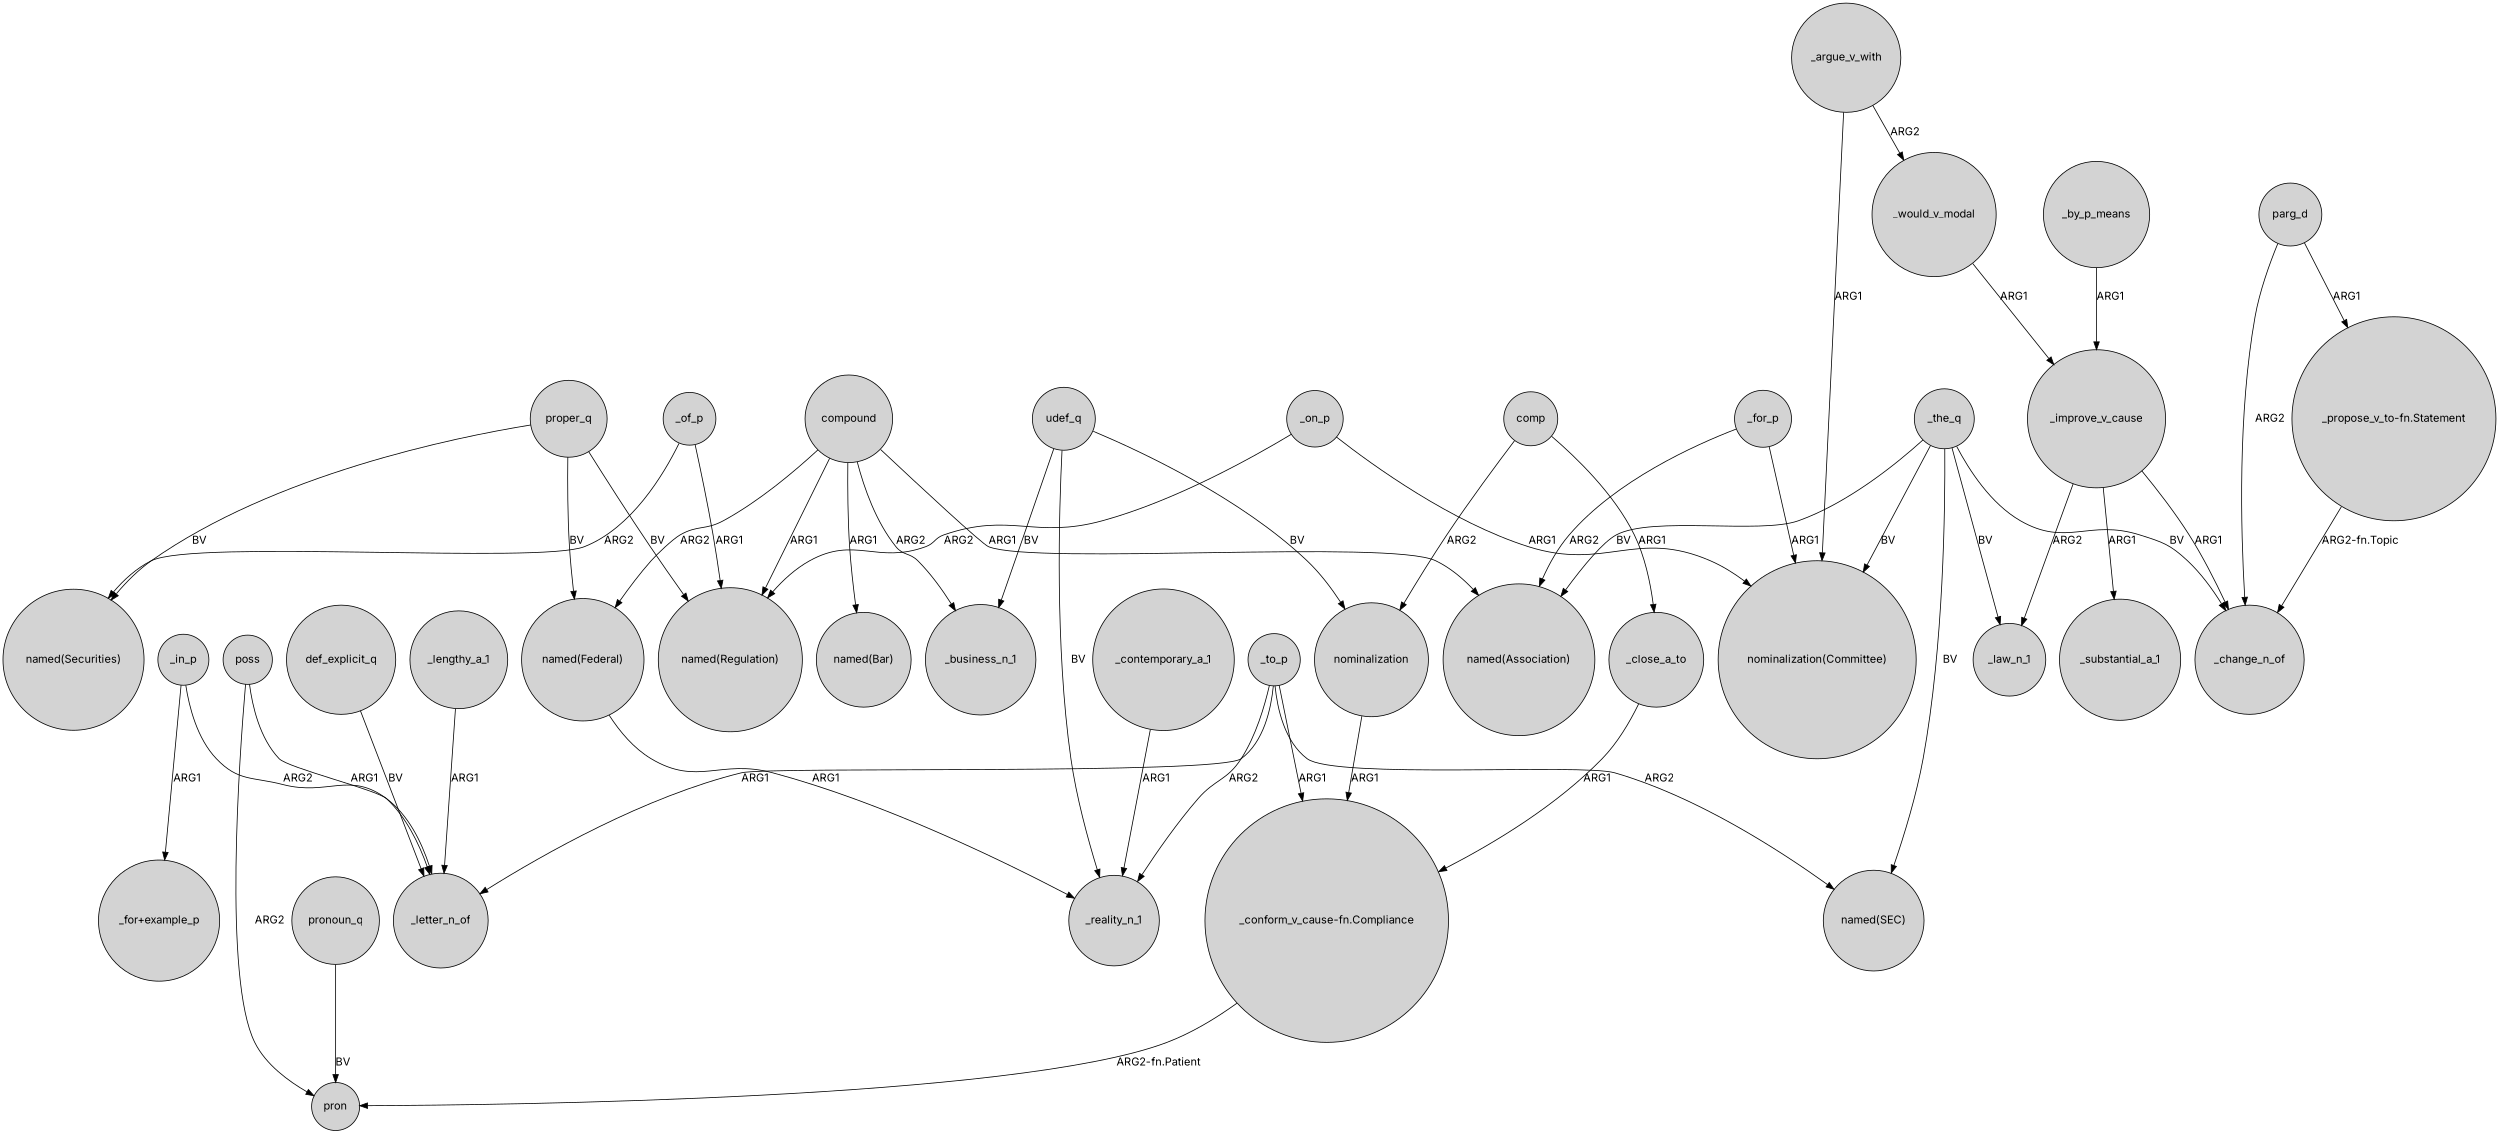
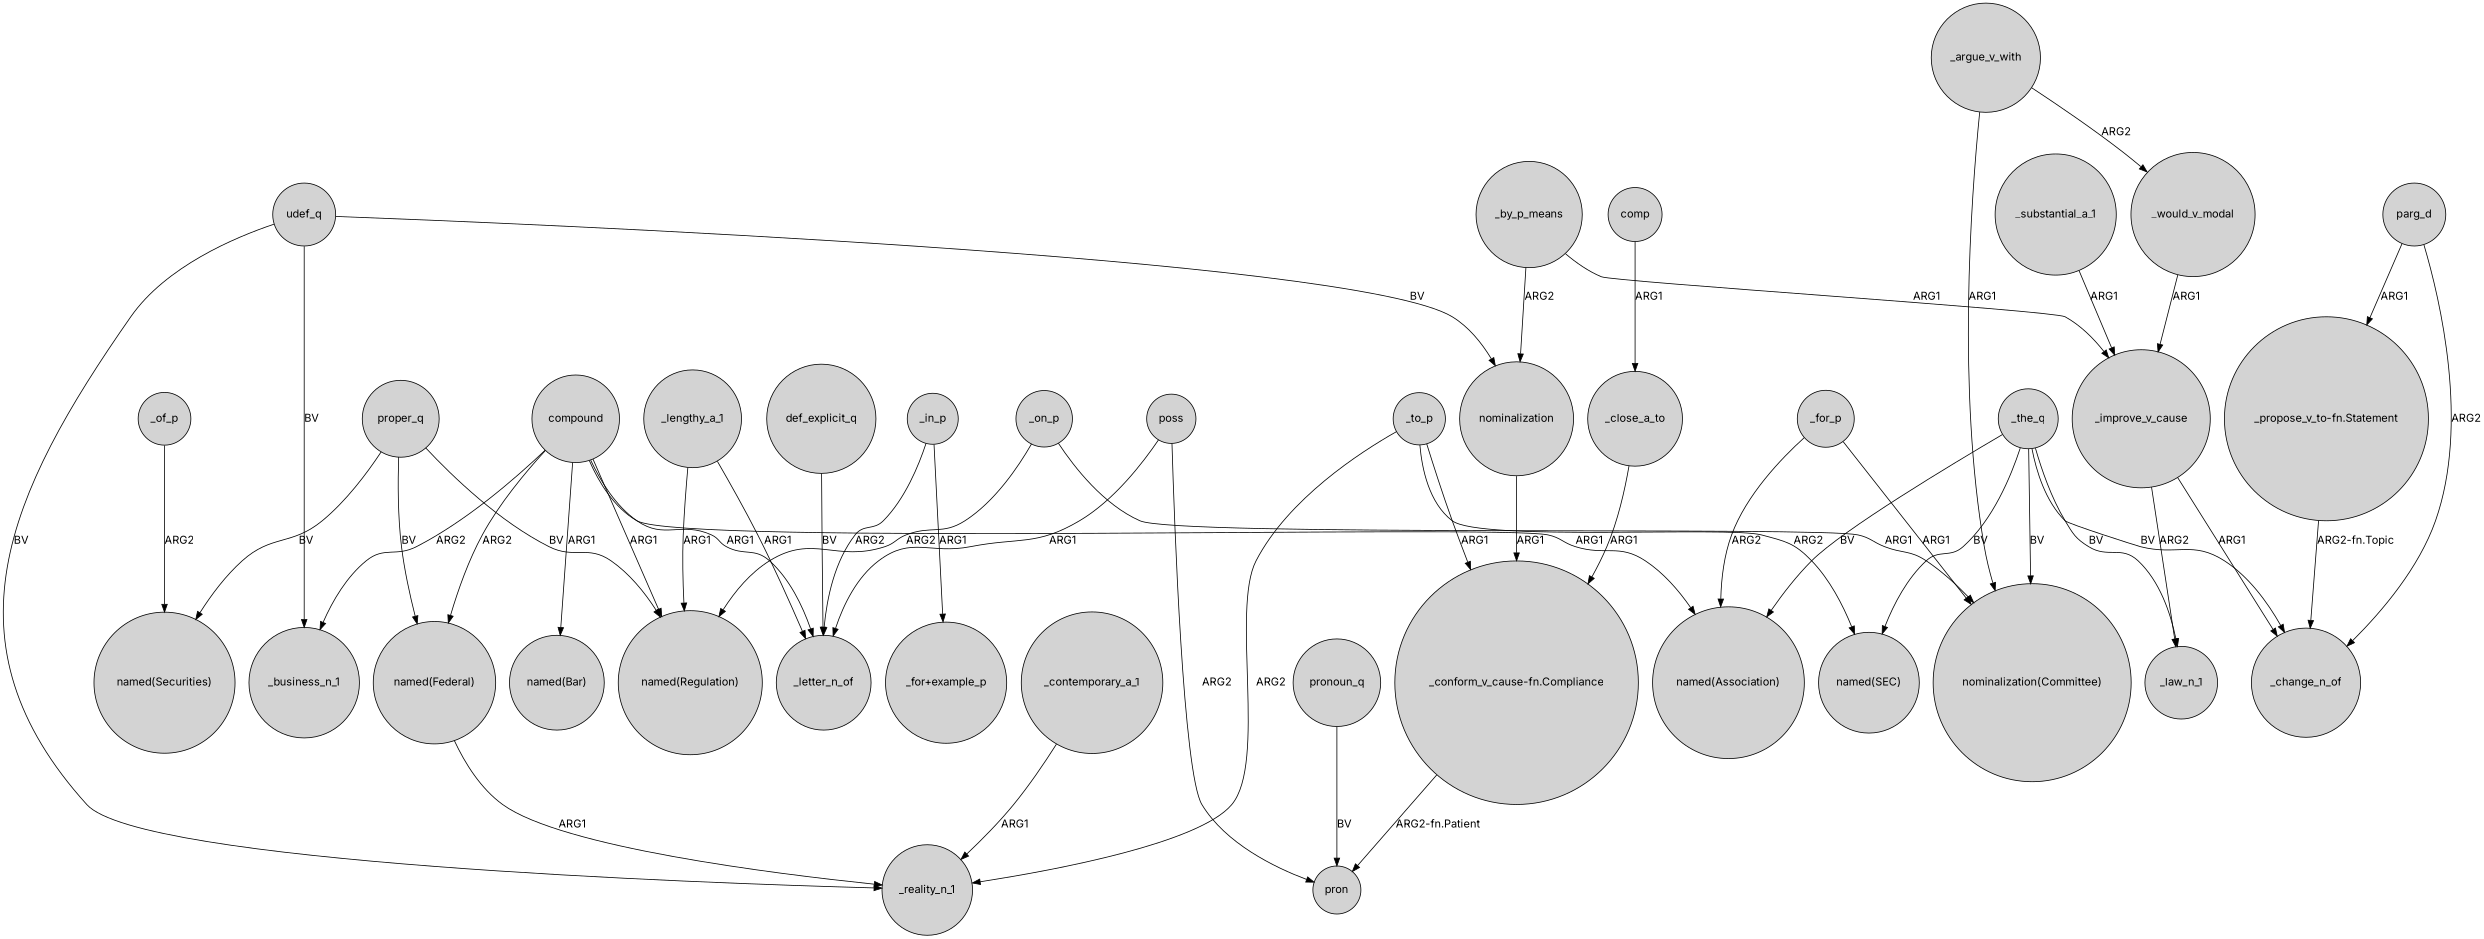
(709, 512) -> (683, 535)
(1454, 524) -> (1523, 311)
(2108, 539) -> (2095, 309)
(892, 770) -> (714, 536)
